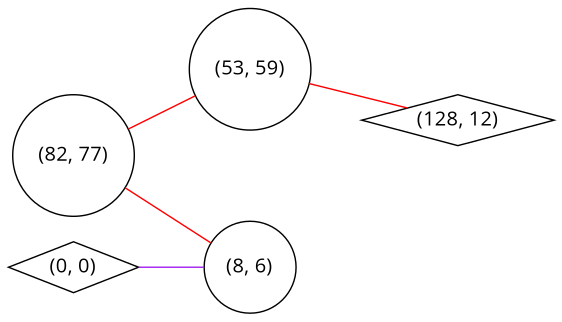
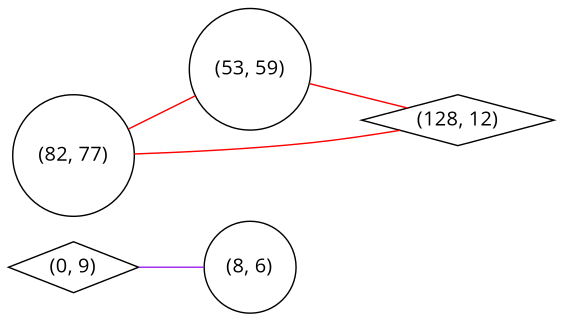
(168, 215) -> (267, 147)
(74, 267) -> (74, 267)
